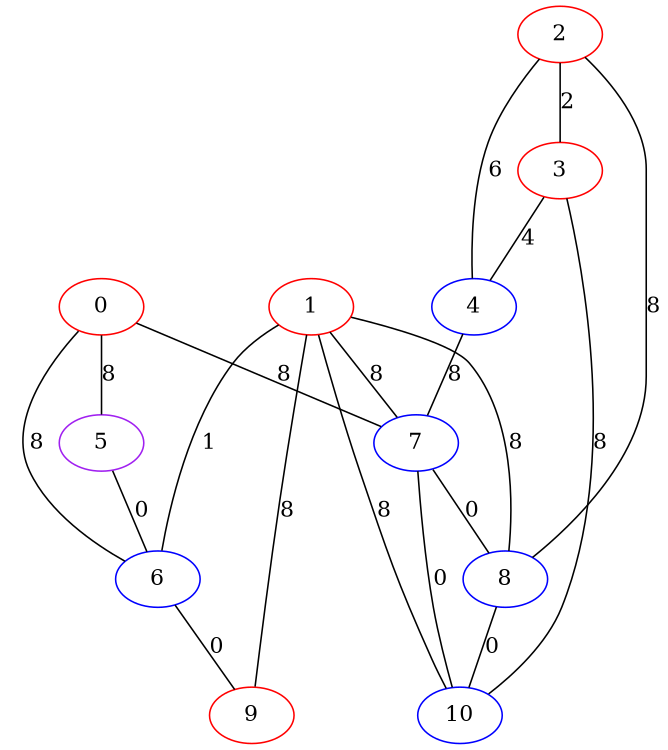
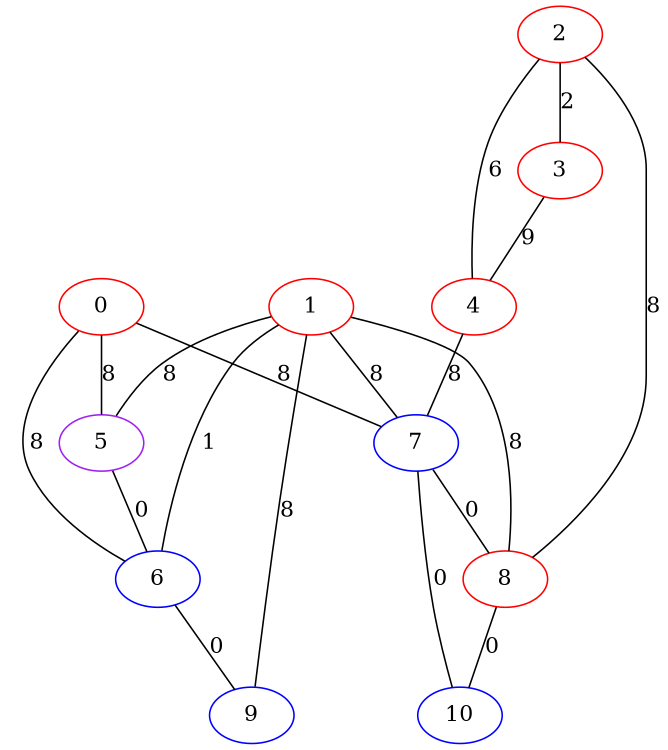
(529, 239) -> (529, 239)
(474, 307) -> (474, 307)
(591, 461) -> none
(375, 515) -> (179, 353)
(505, 579) -> (505, 579)
(252, 715) -> (252, 715)
